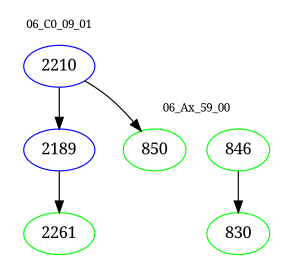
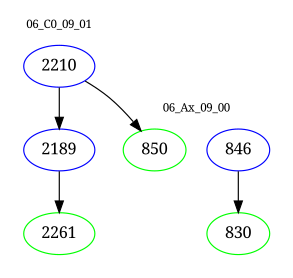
(196, 109) -> (196, 109)
(238, 150) -> (238, 150)
